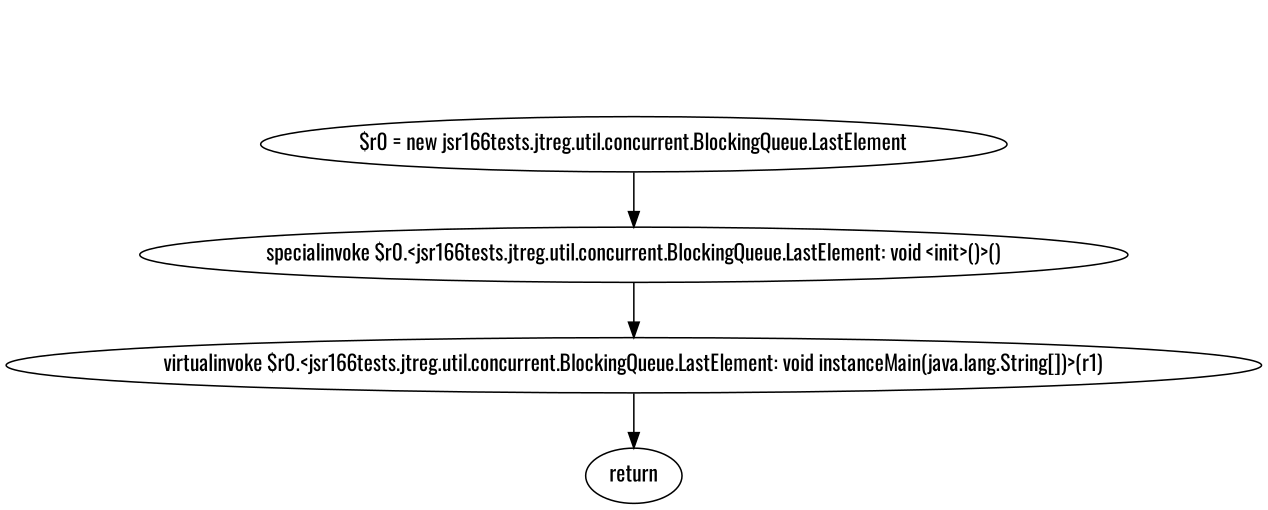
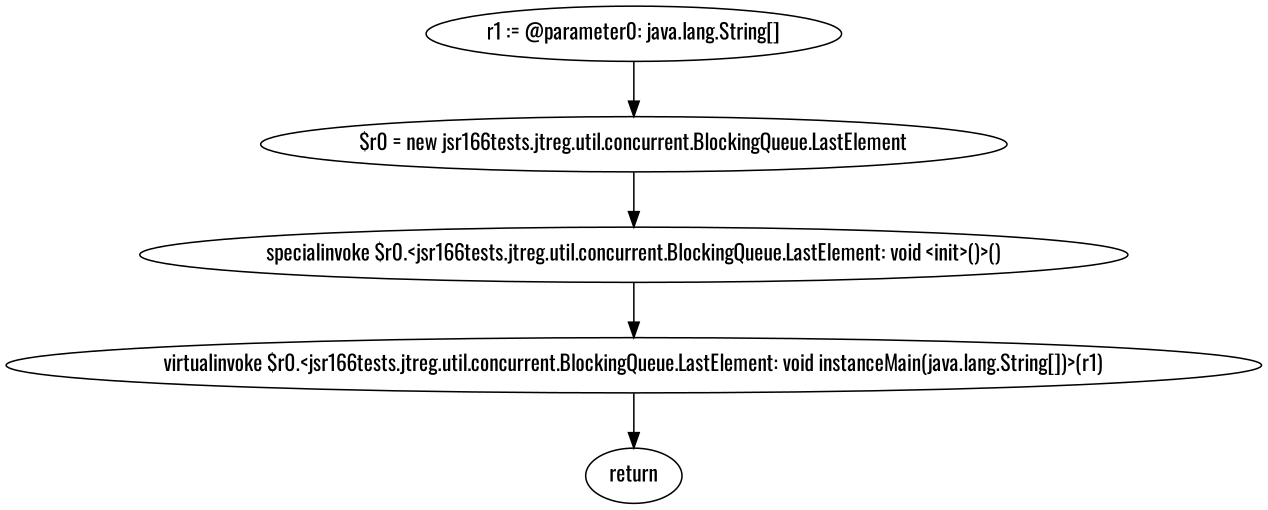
none -> (634, 34)
